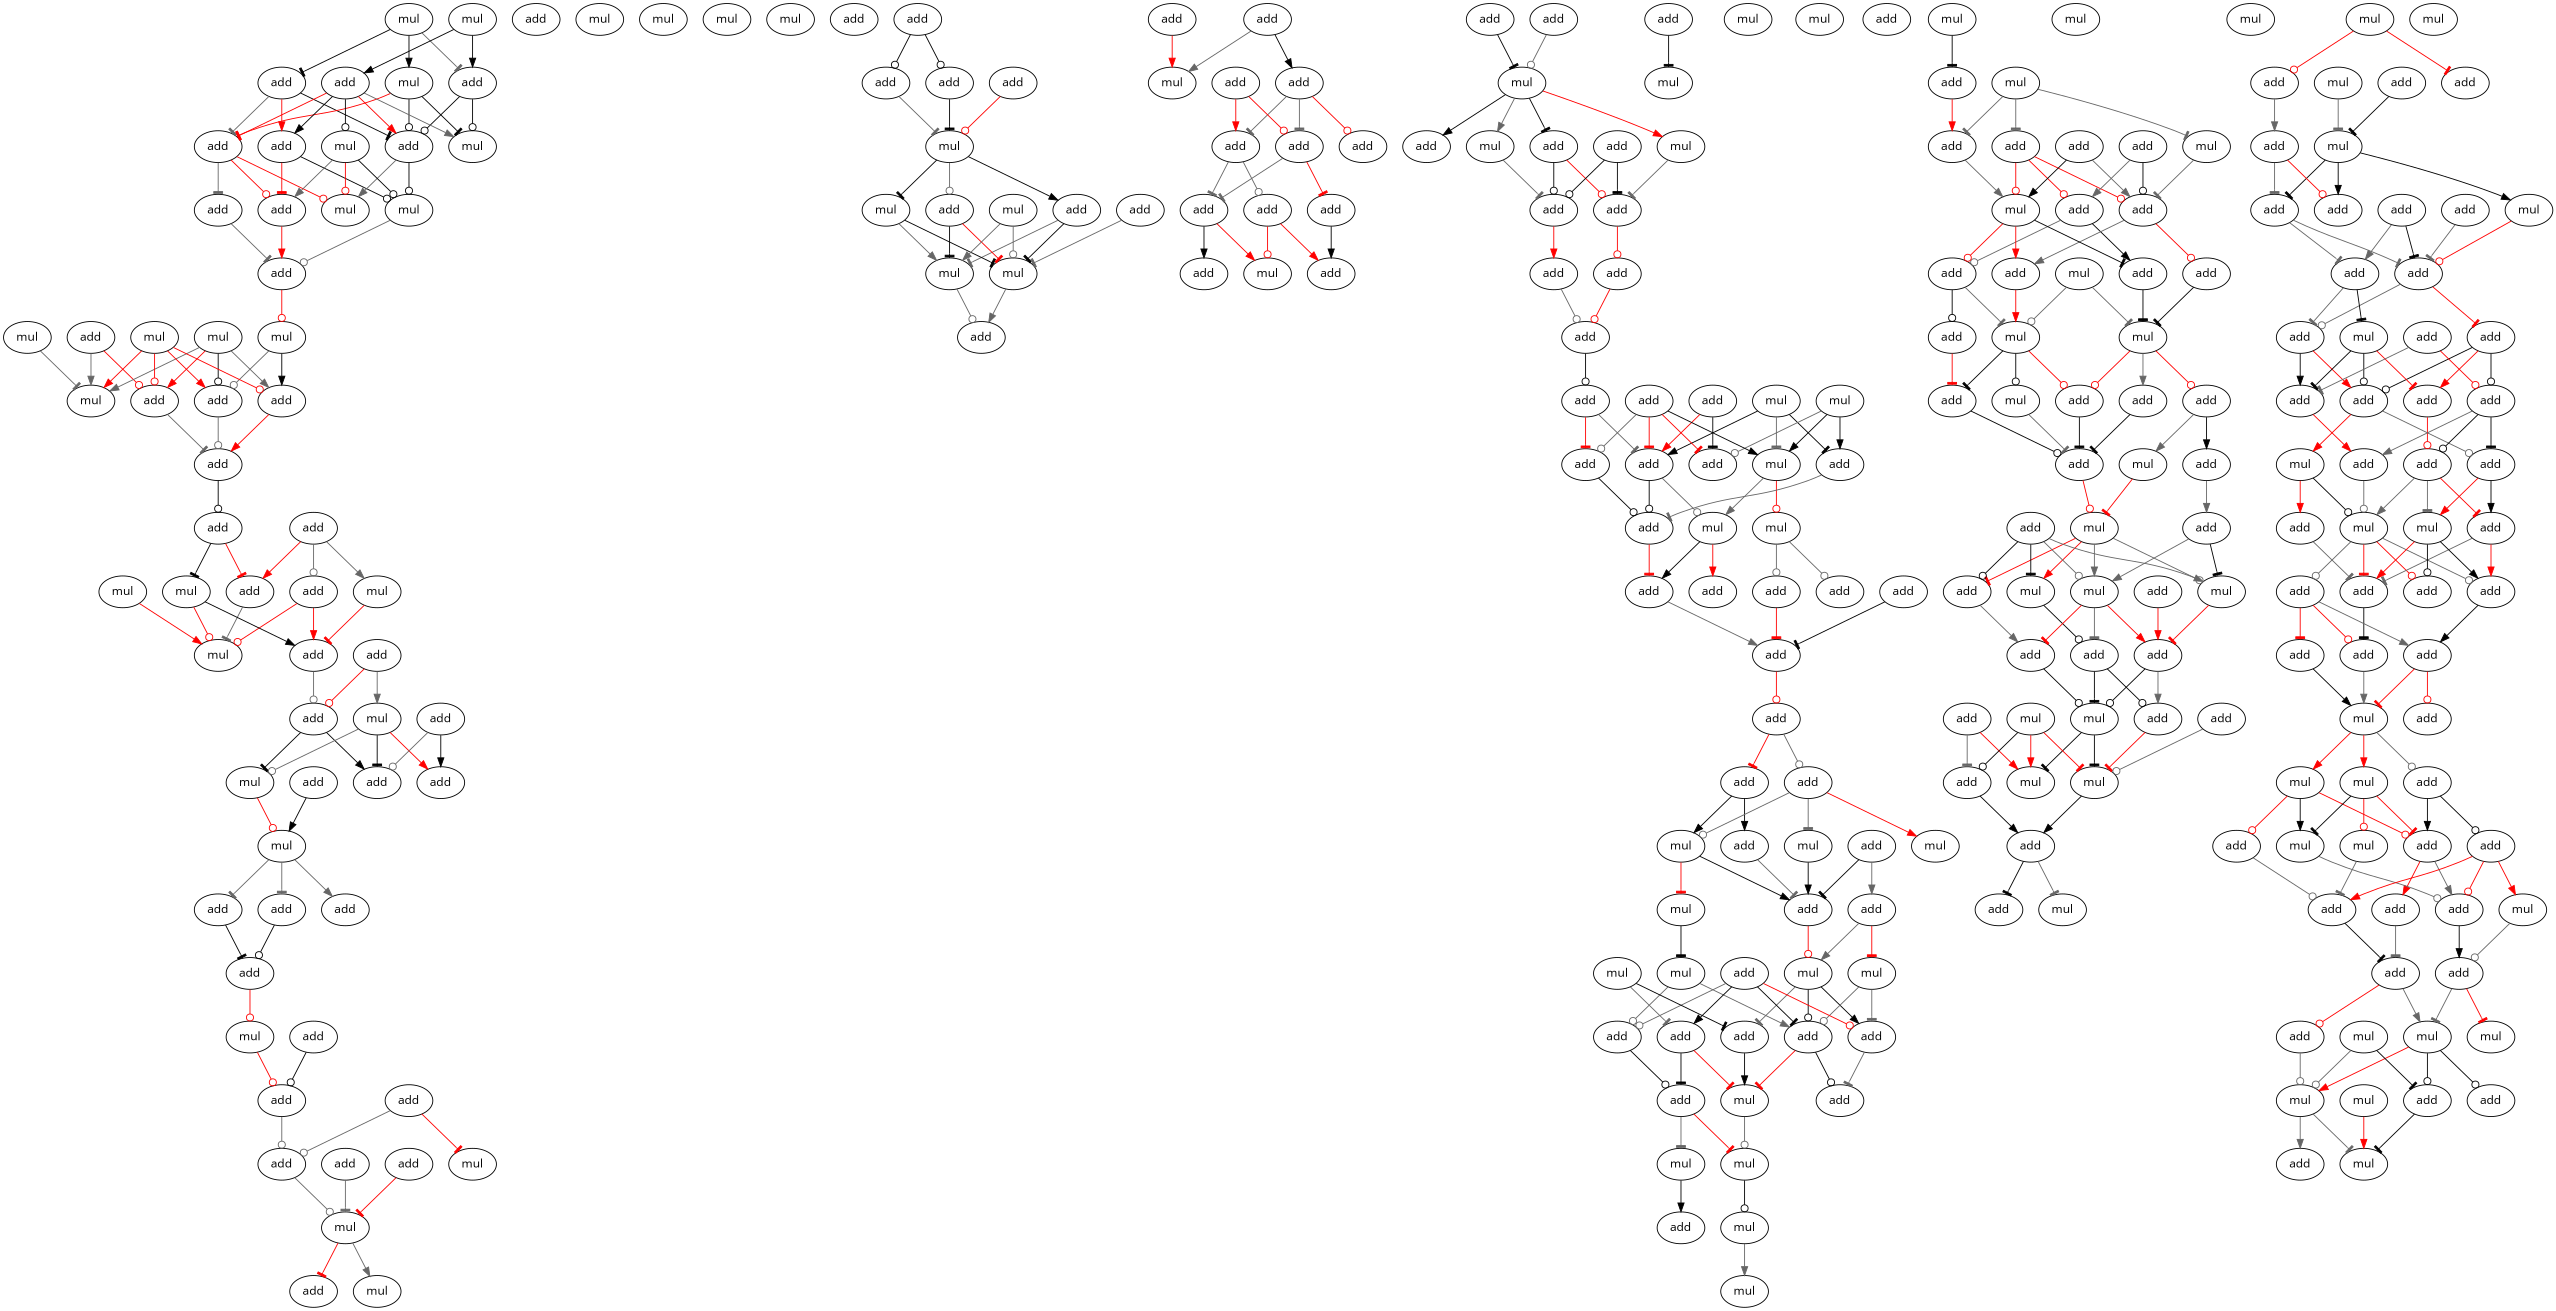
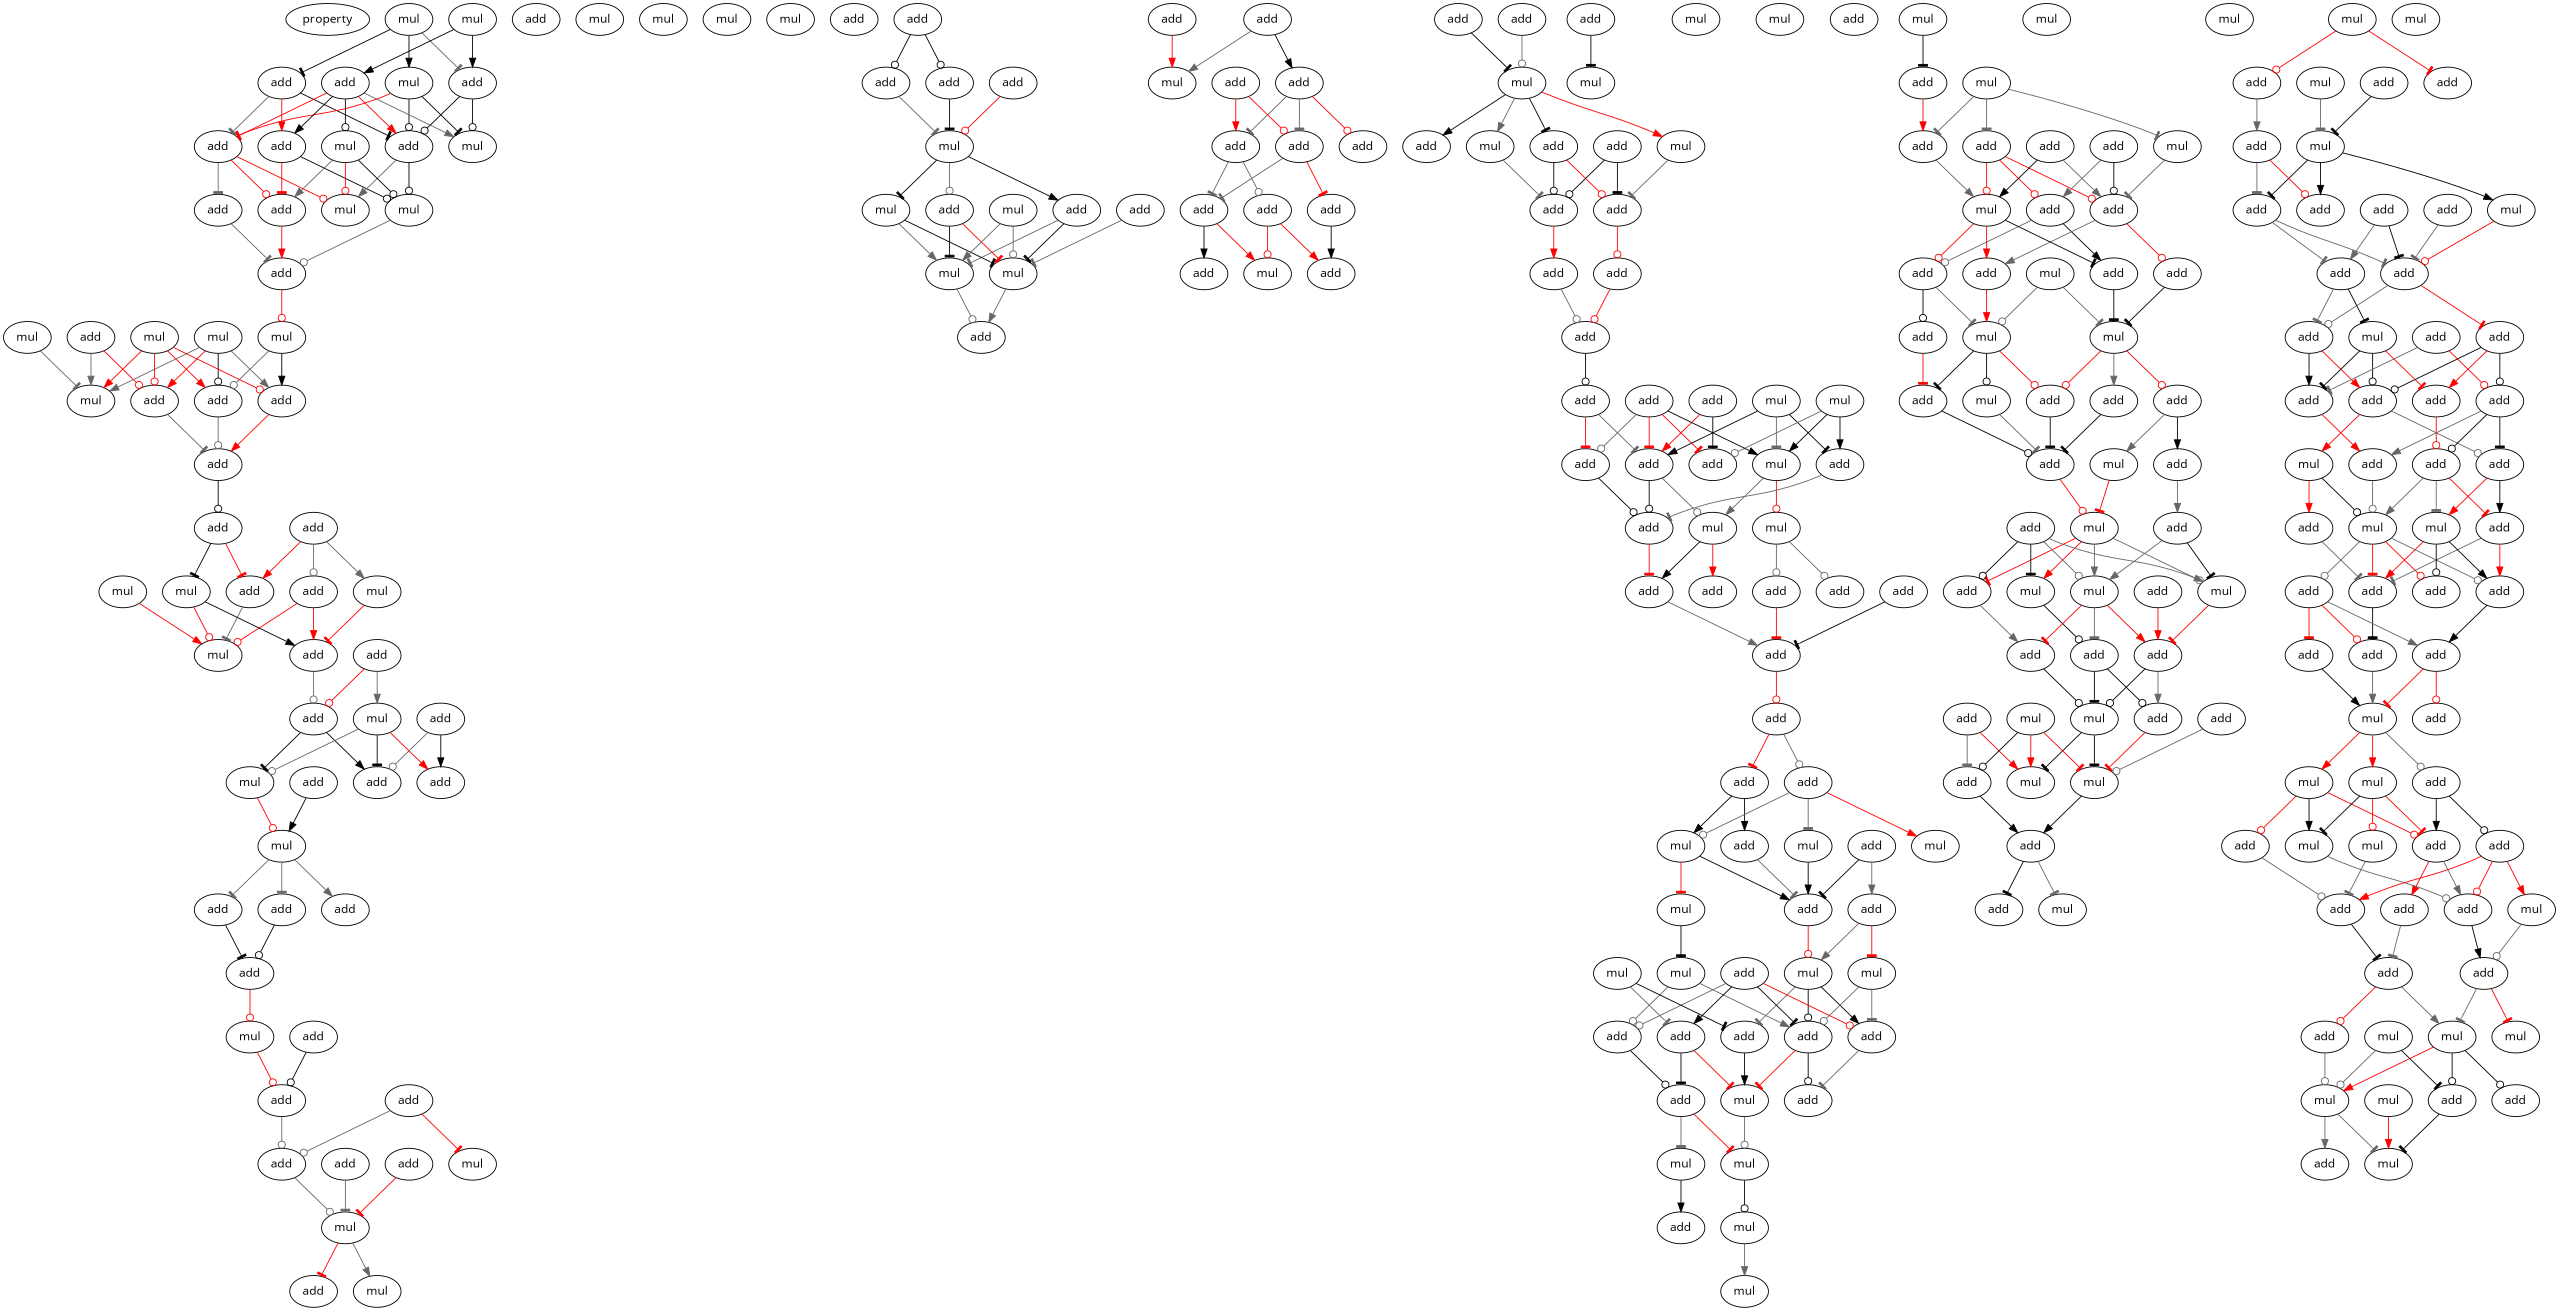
none -> (328, 19)
